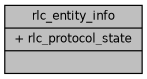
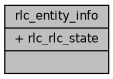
(73, 39) -> (57, 39)
